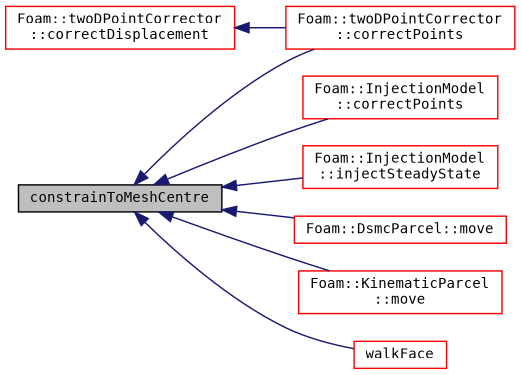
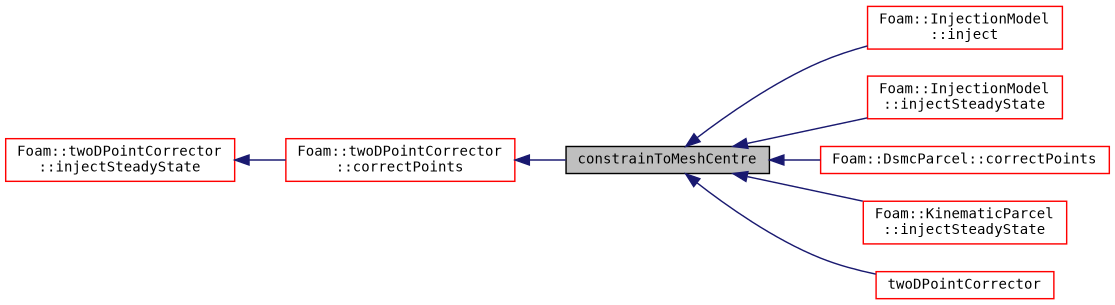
(120, 28) -> (120, 160)
(400, 97) -> (965, 28)
(223, 103) -> (548, 160)
(400, 230) -> (965, 160)
(400, 292) -> (965, 223)
(400, 355) -> (965, 285)
